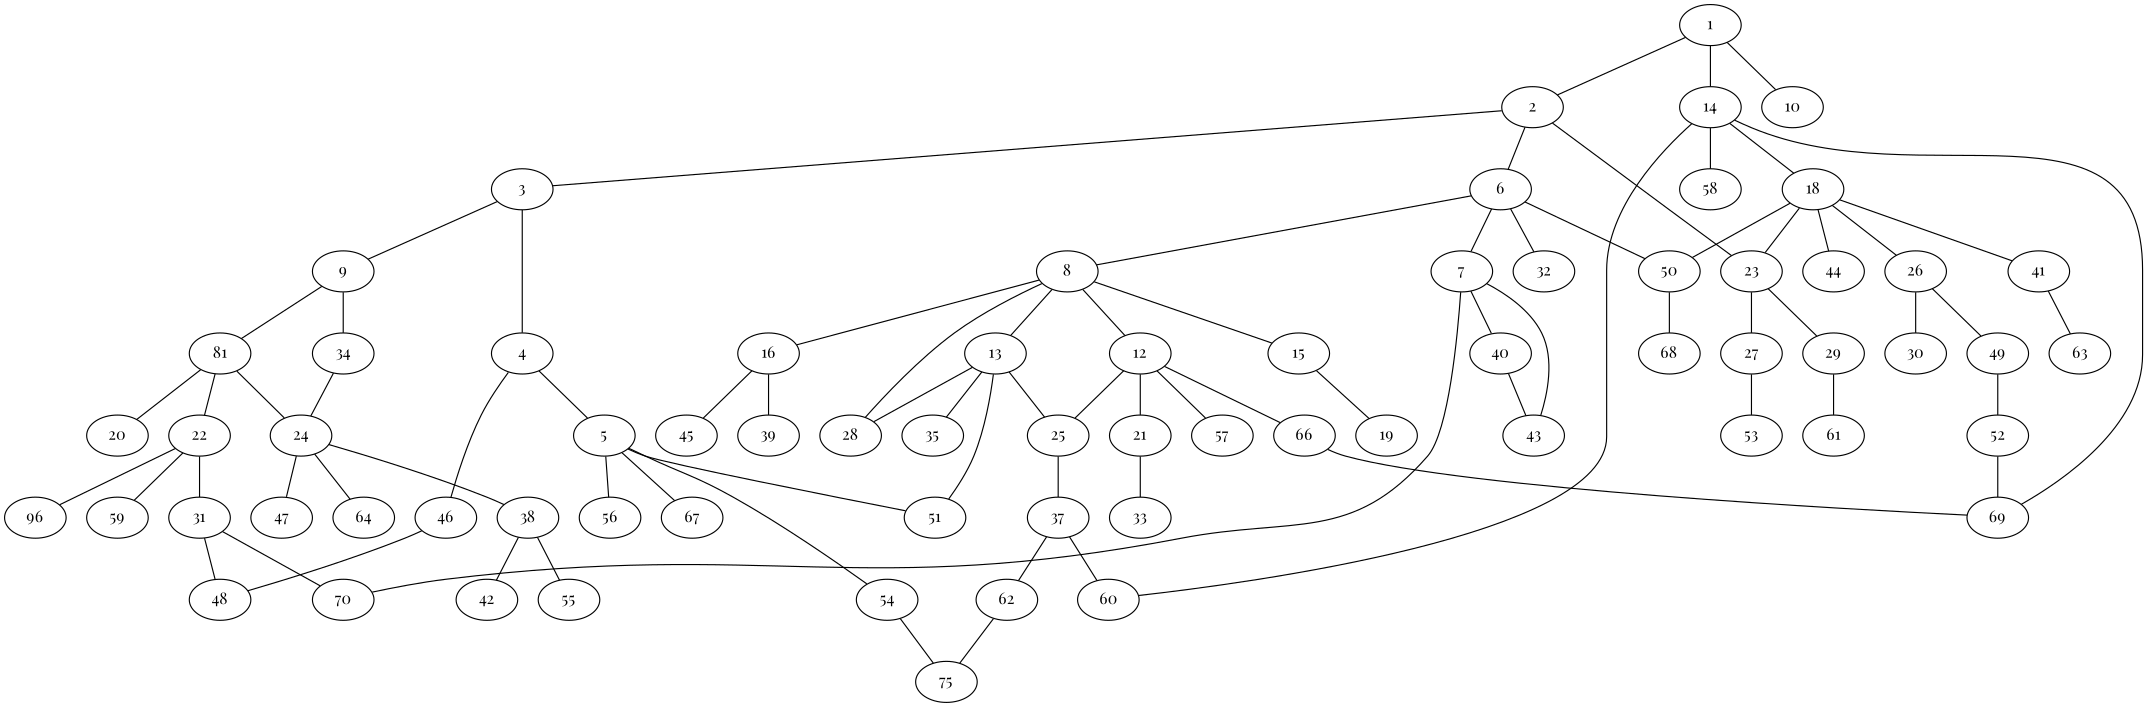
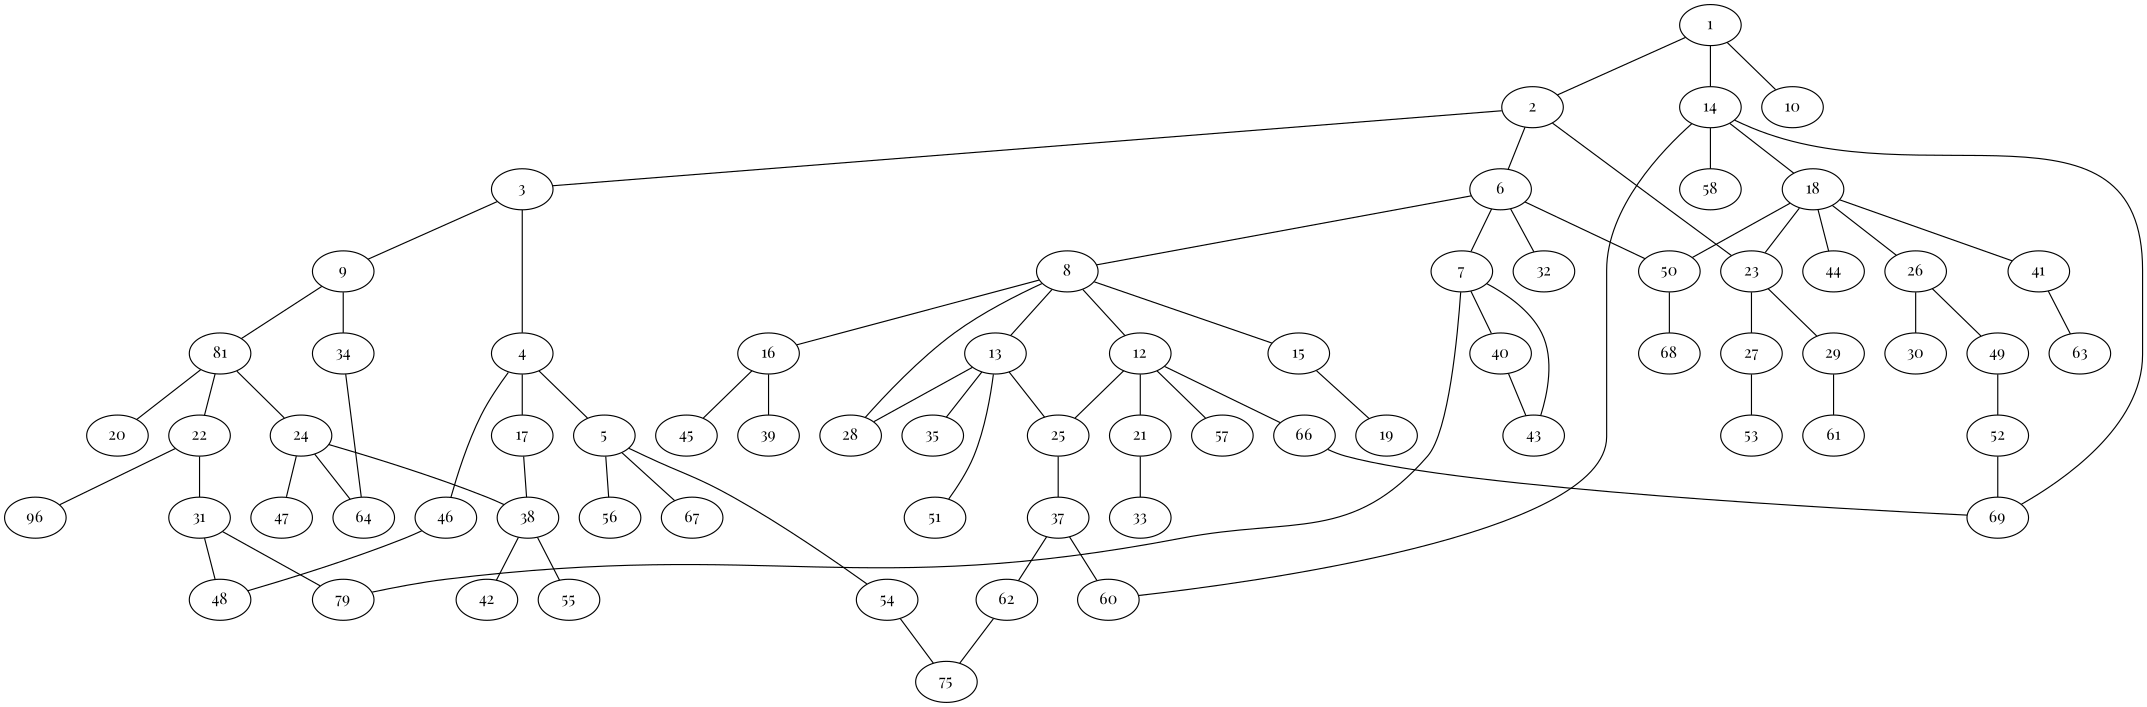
(322, 395) -> (353, 436)
none -> (522, 436)
(766, 483) -> none
(117, 518) -> none
(343, 600) -> (343, 600)
